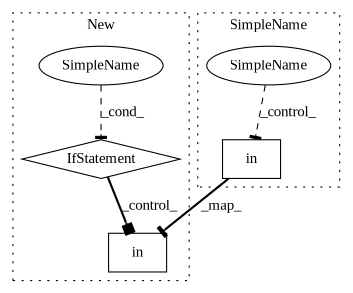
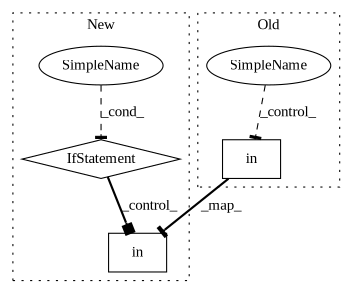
(269, 25) -> (269, 25)
